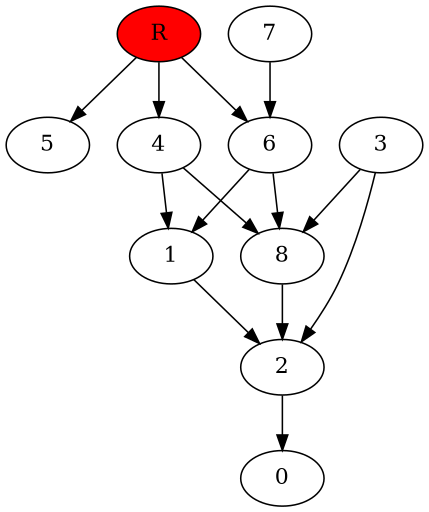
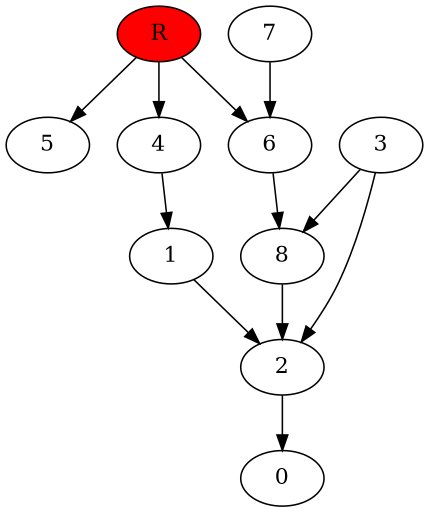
(213, 194) -> none
(227, 194) -> none
